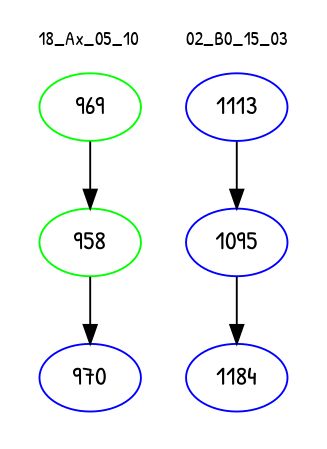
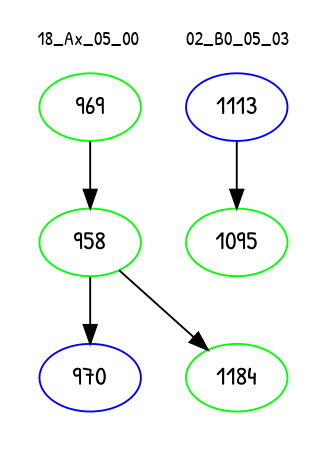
(89, 40) -> (89, 40)
(238, 40) -> (238, 40)
(237, 242) -> (237, 242)
(237, 301) -> (143, 292)
(237, 378) -> (237, 378)
